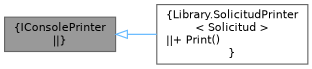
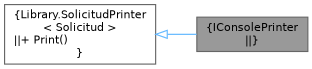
(142, 34) -> (182, 34)
